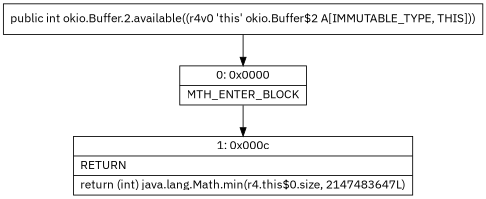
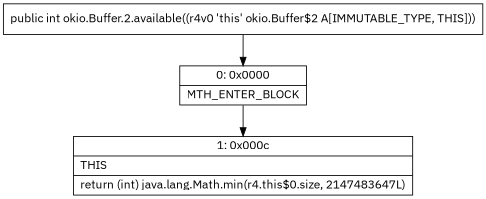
(104, 165) -> (94, 165)
